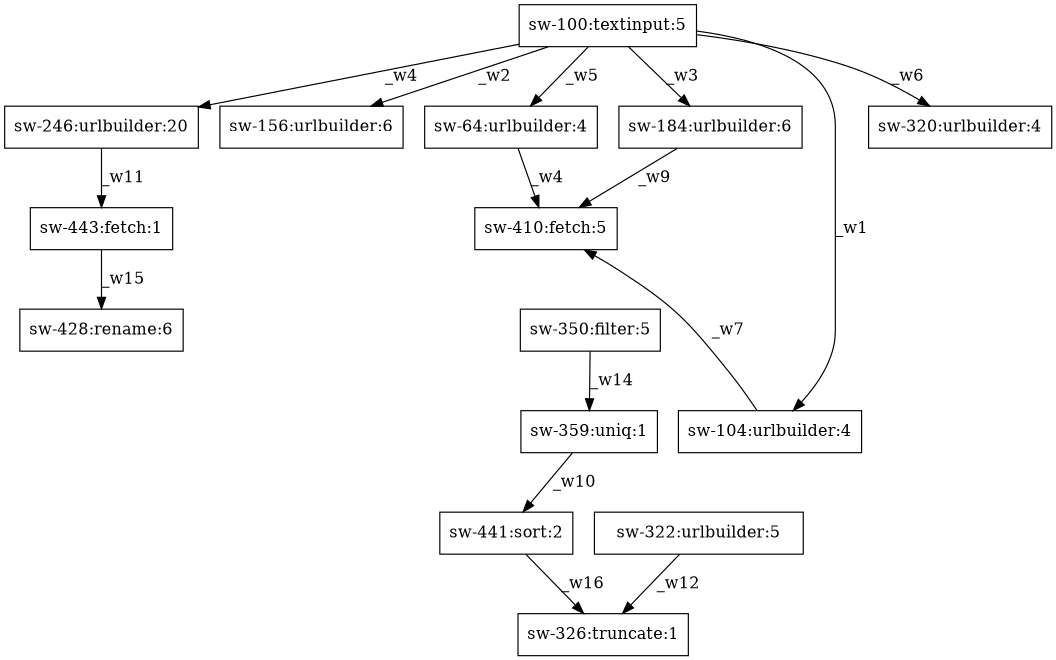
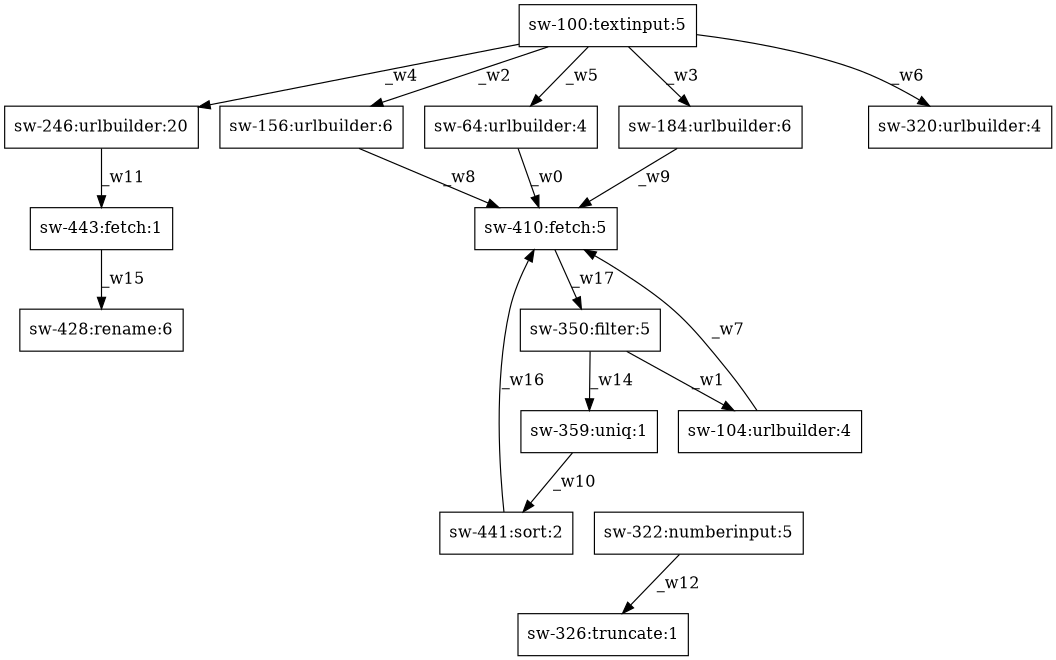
none -> (424, 176)
(835, 177) -> (675, 378)
(547, 178) -> (547, 178)
none -> (566, 274)
(699, 533) -> (699, 533)
(551, 580) -> (500, 384)
